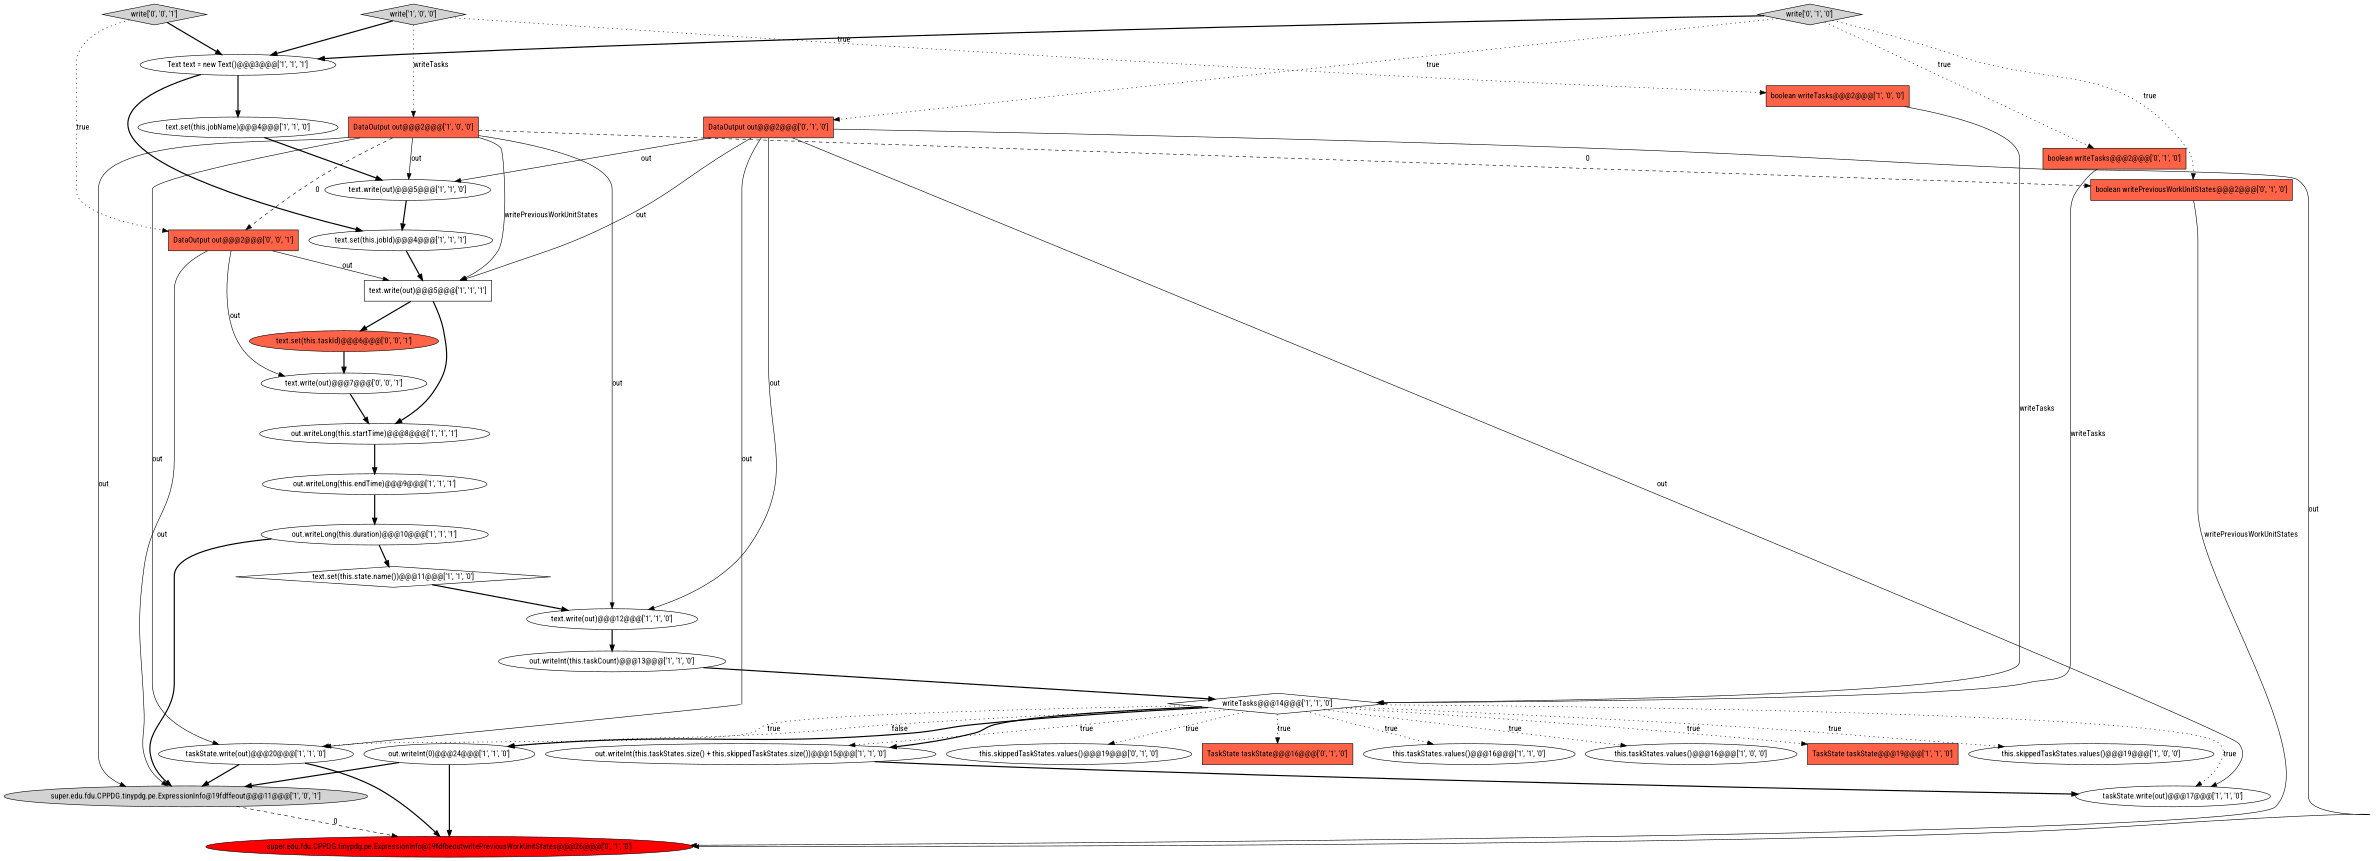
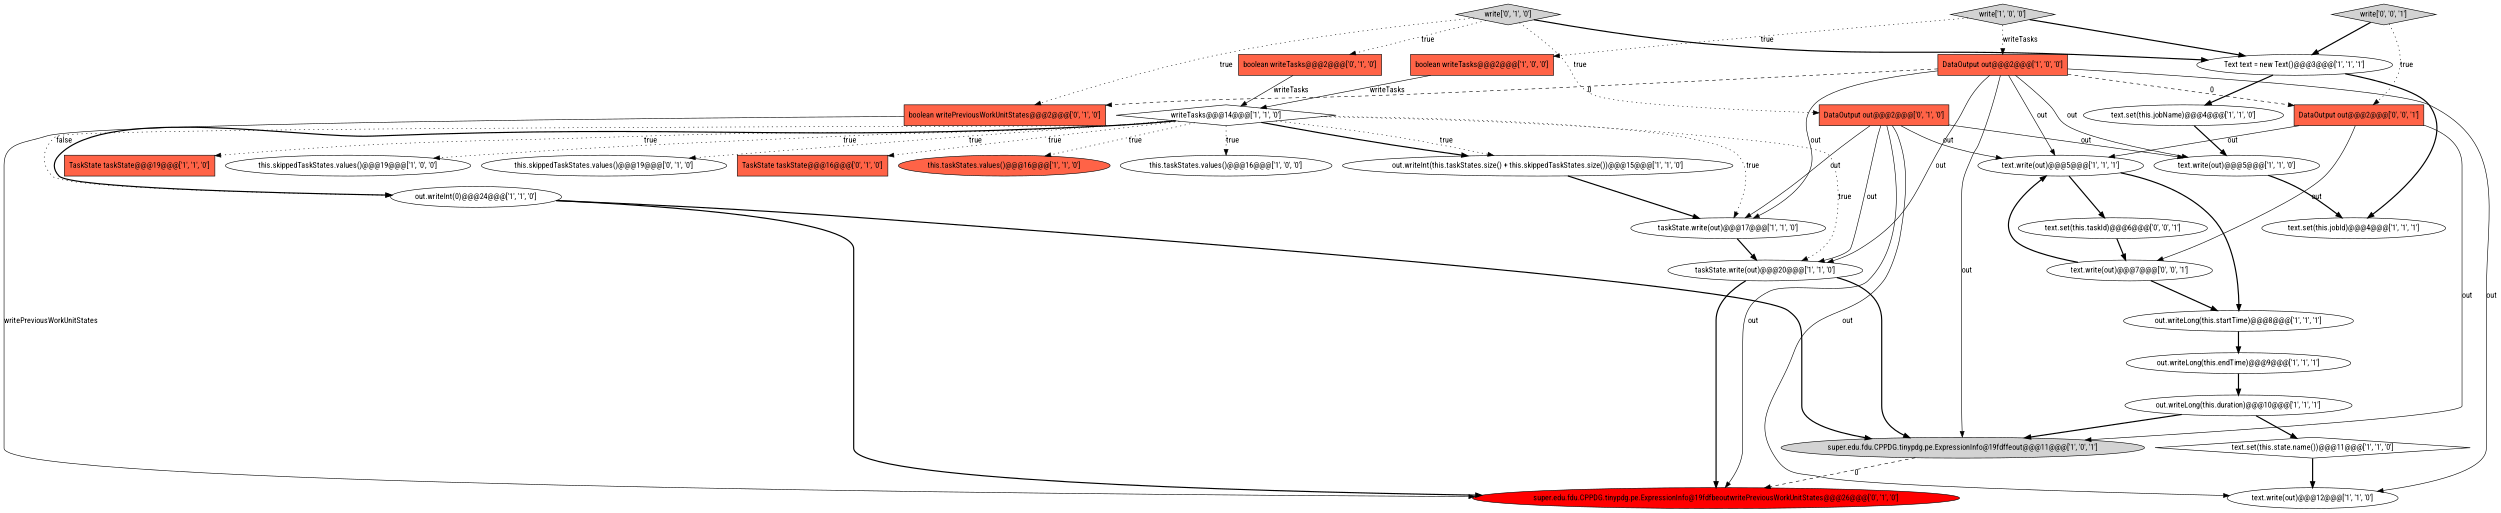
none -> (1812, 108)
(552, 215) -> (2042, 115)
none -> (1745, 247)
(413, 263) -> (2013, 238)
(428, 291) -> (2061, 166)
(344, 341) -> (2113, 228)
(612, 661) -> none
(1469, 754) -> (1004, 166)
